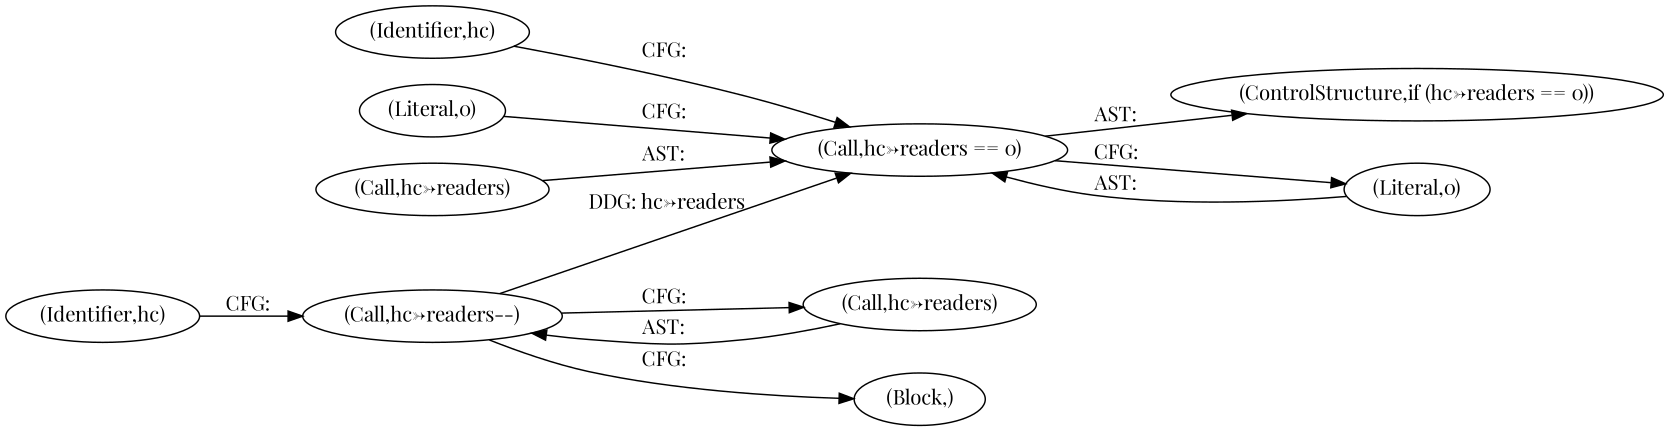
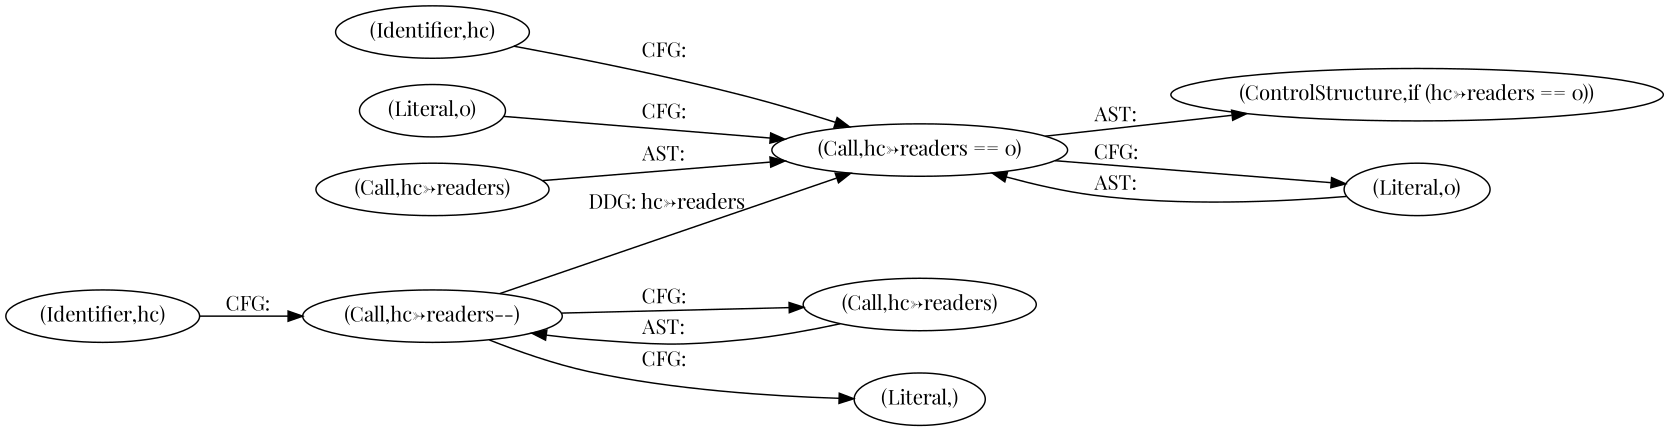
(920, 399) -> (920, 399)
